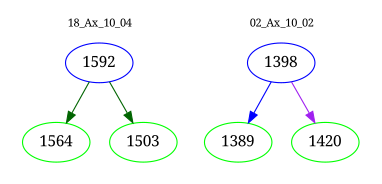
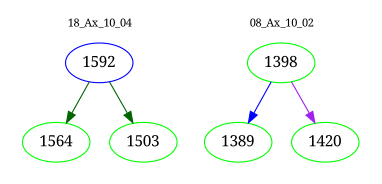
(282, 24) -> (282, 24)
(281, 63) -> (281, 63)
